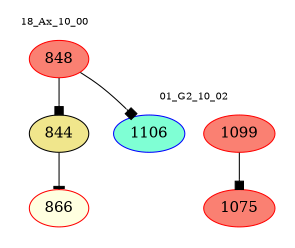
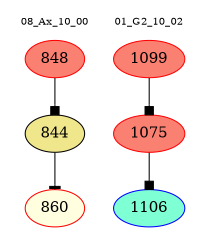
(55, 22) -> (55, 22)
(112, 96) -> (149, 166)
(59, 208) -> (55, 208)
